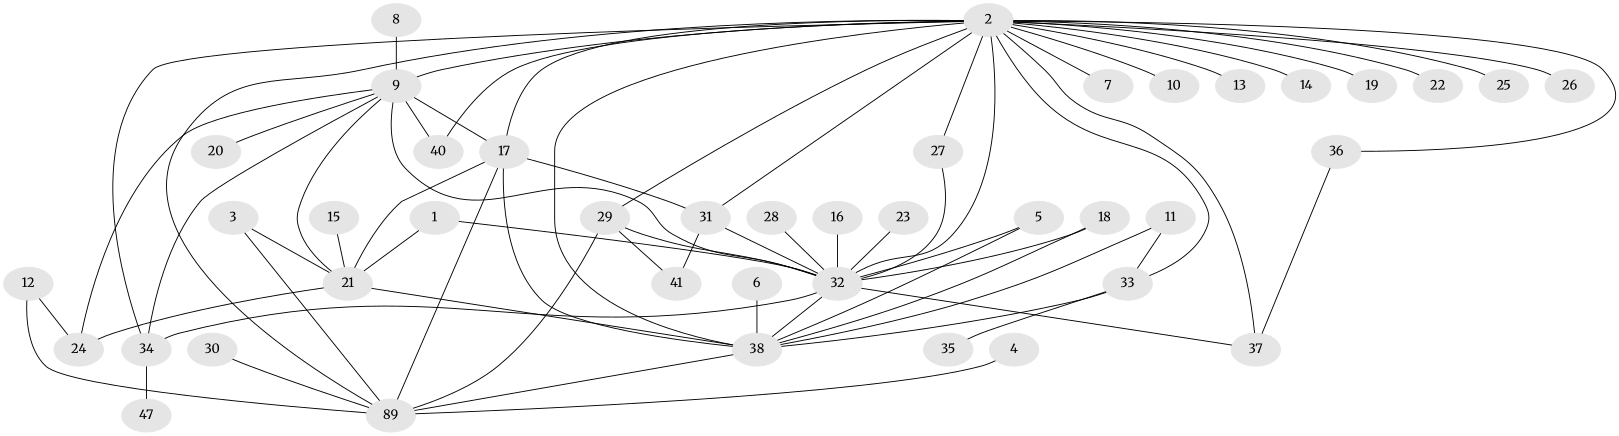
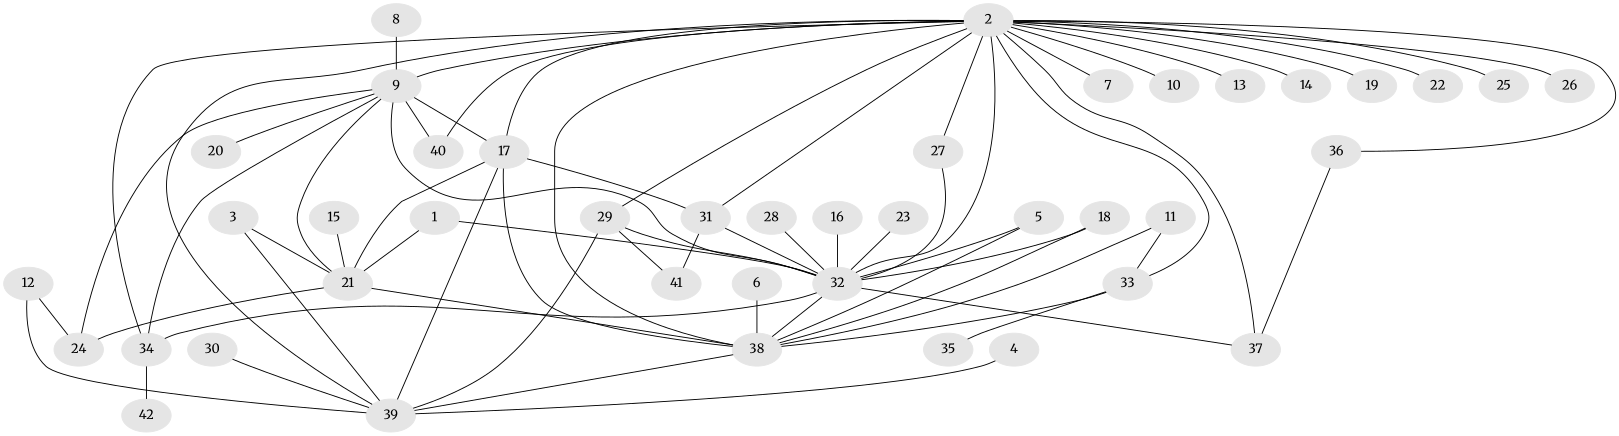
(146, 416) -> (146, 416)
(391, 416) -> (391, 416)
